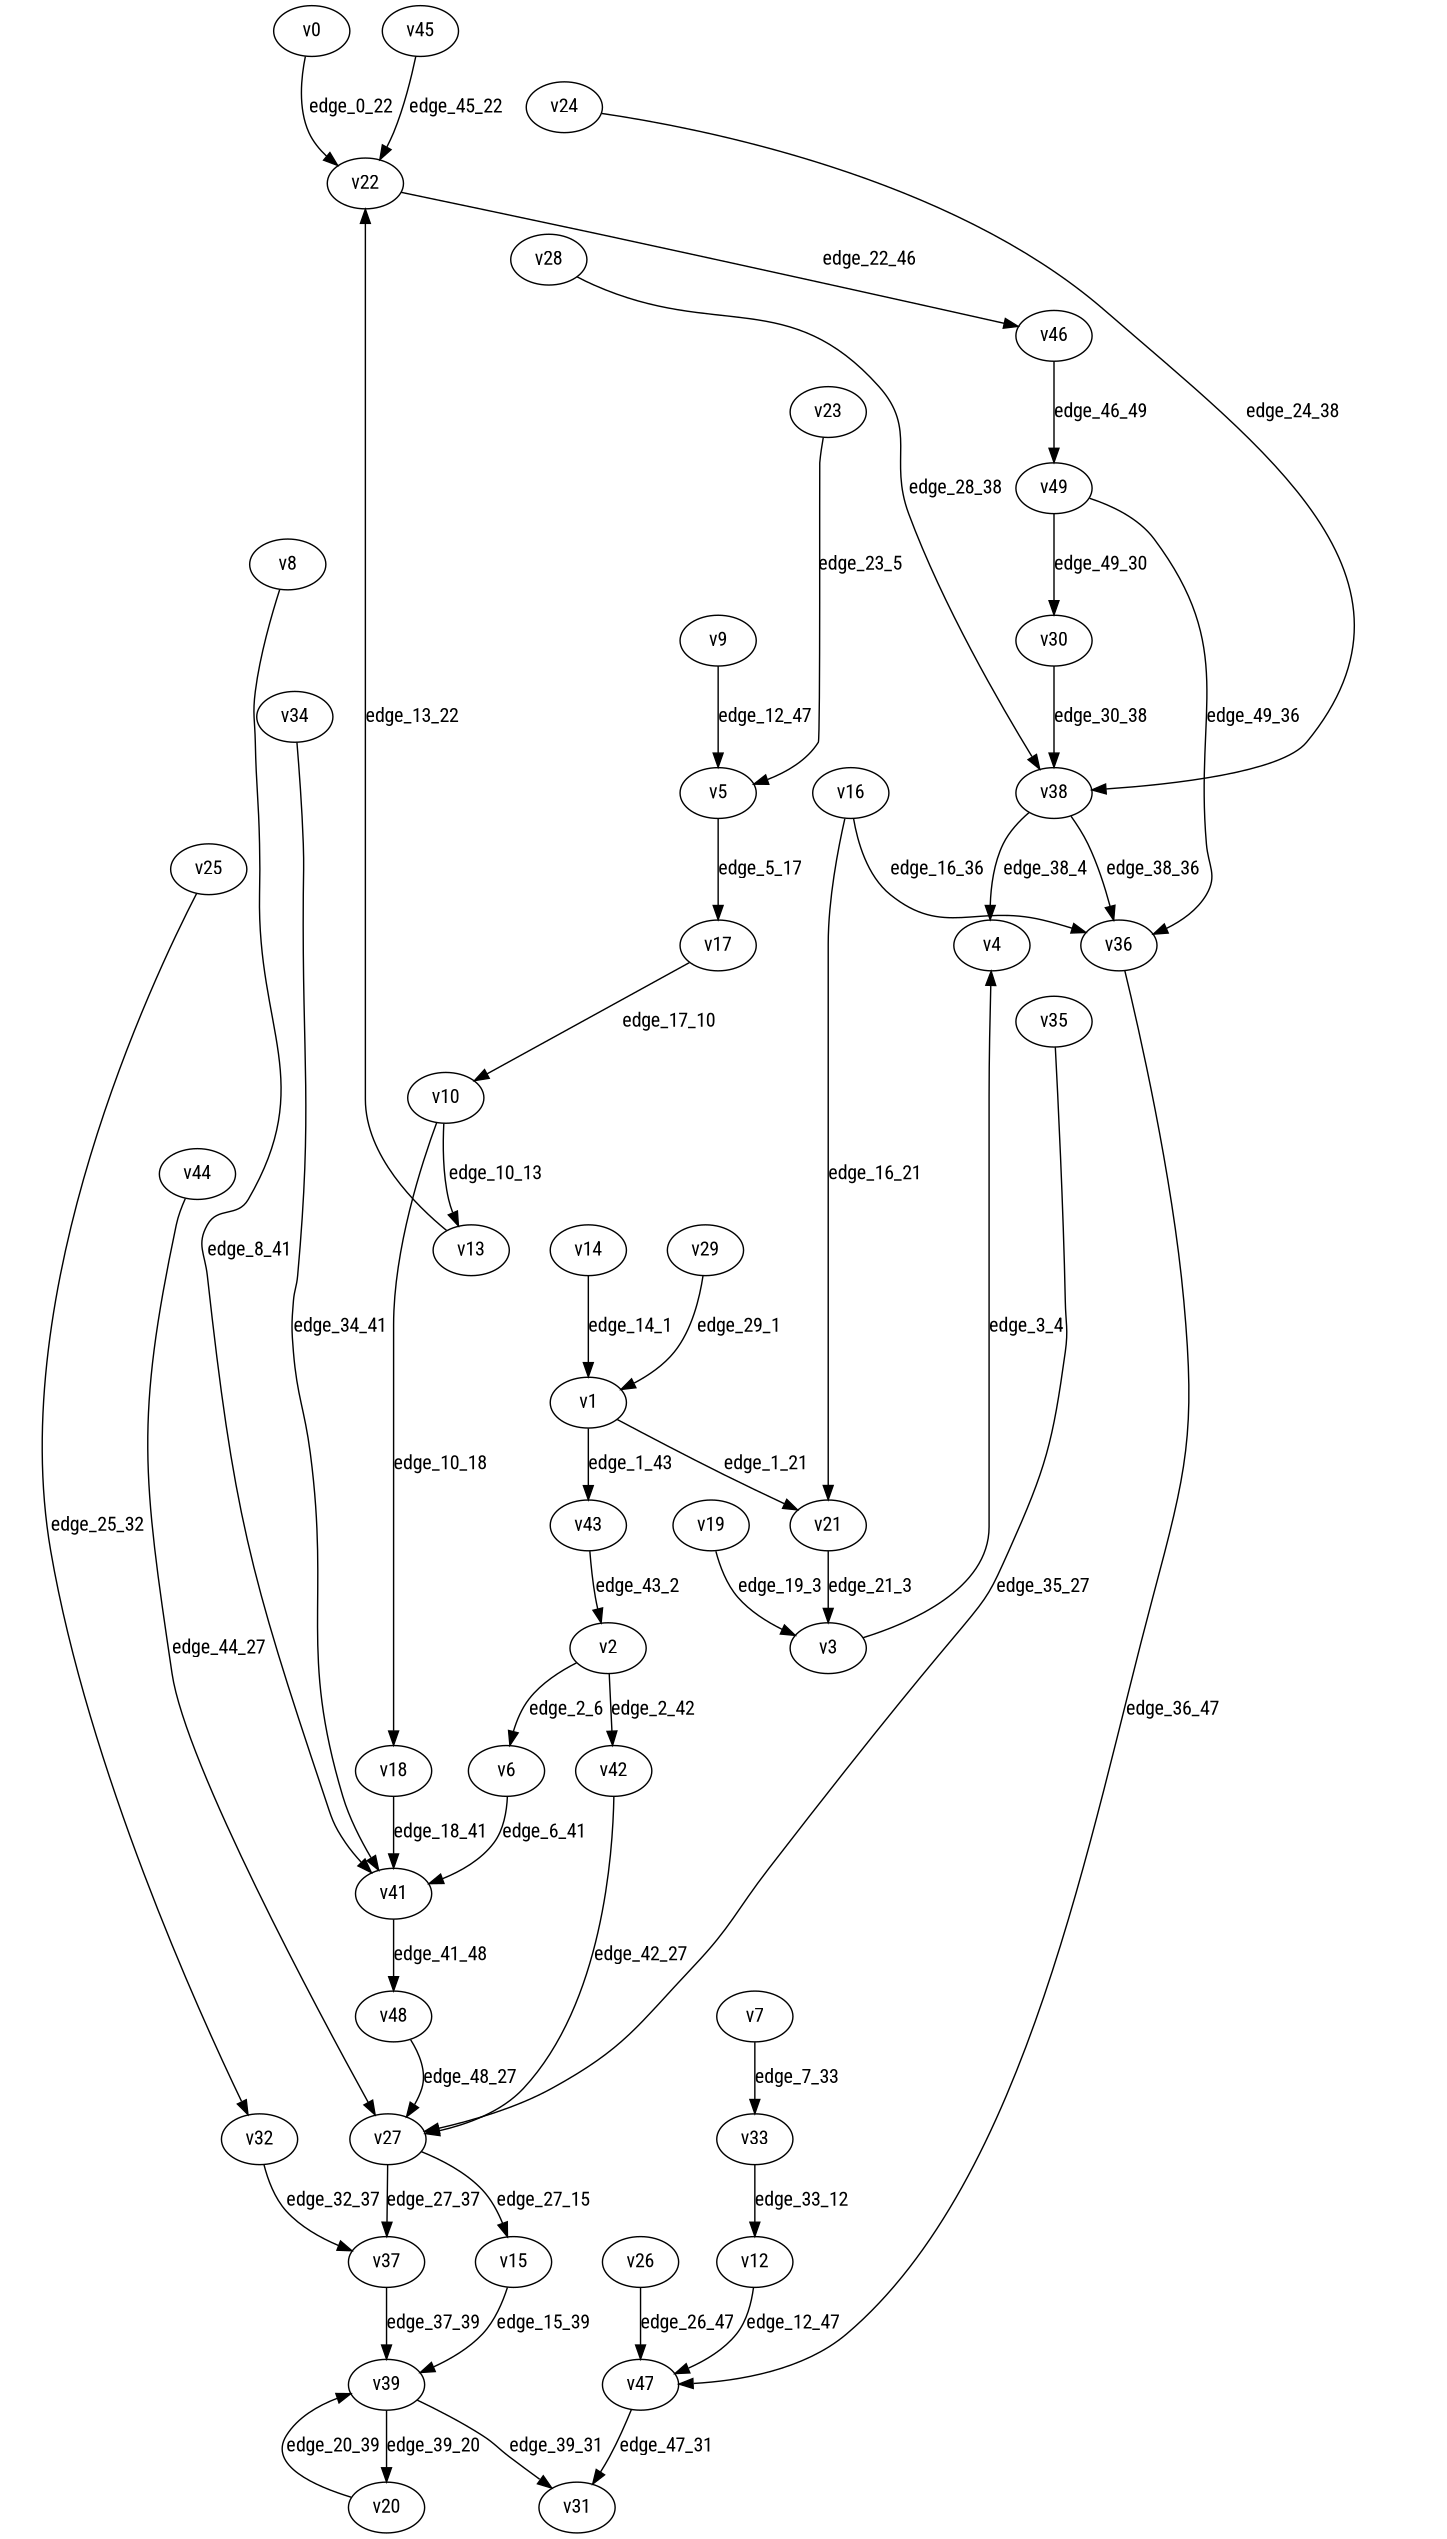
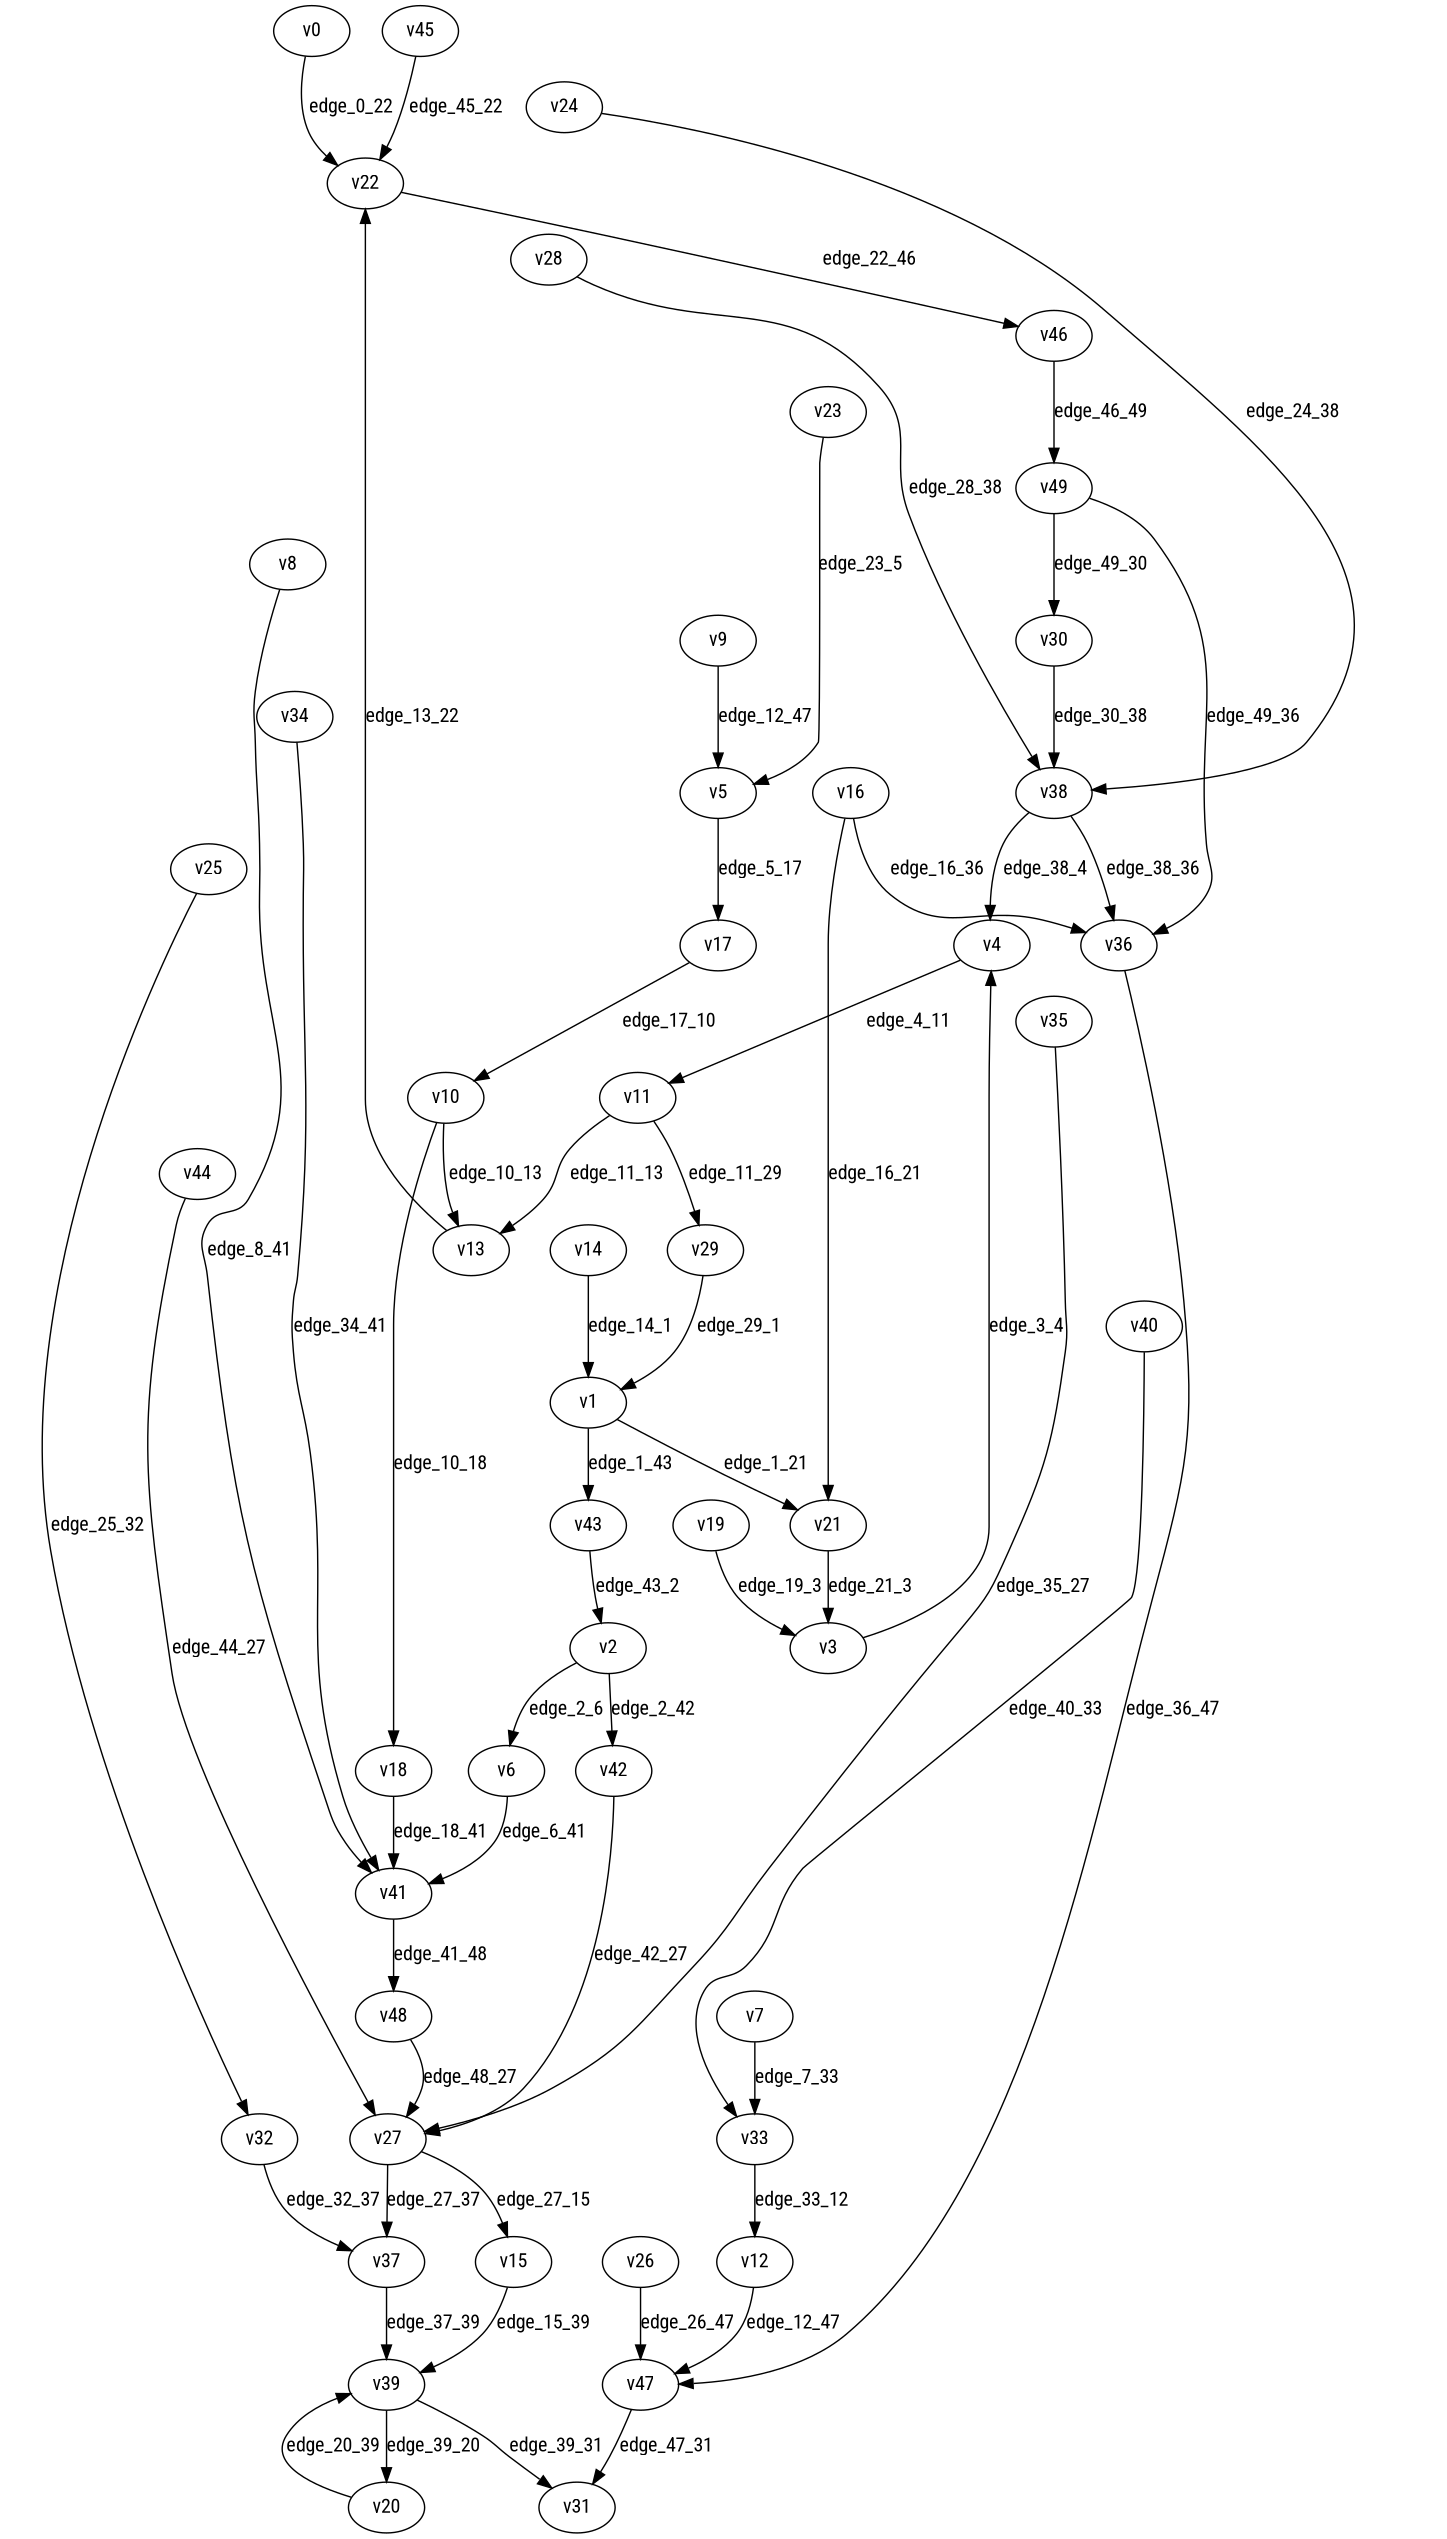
none -> (638, 1098)
none -> (1144, 1326)
